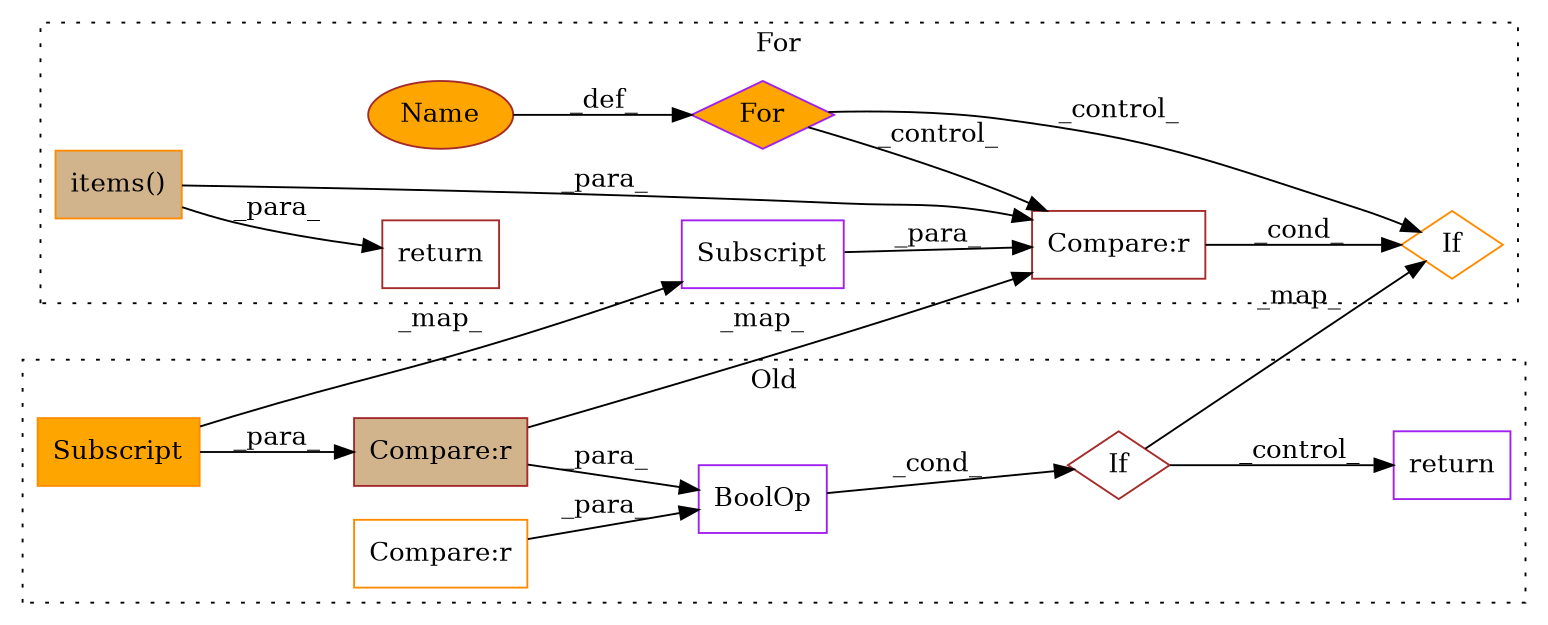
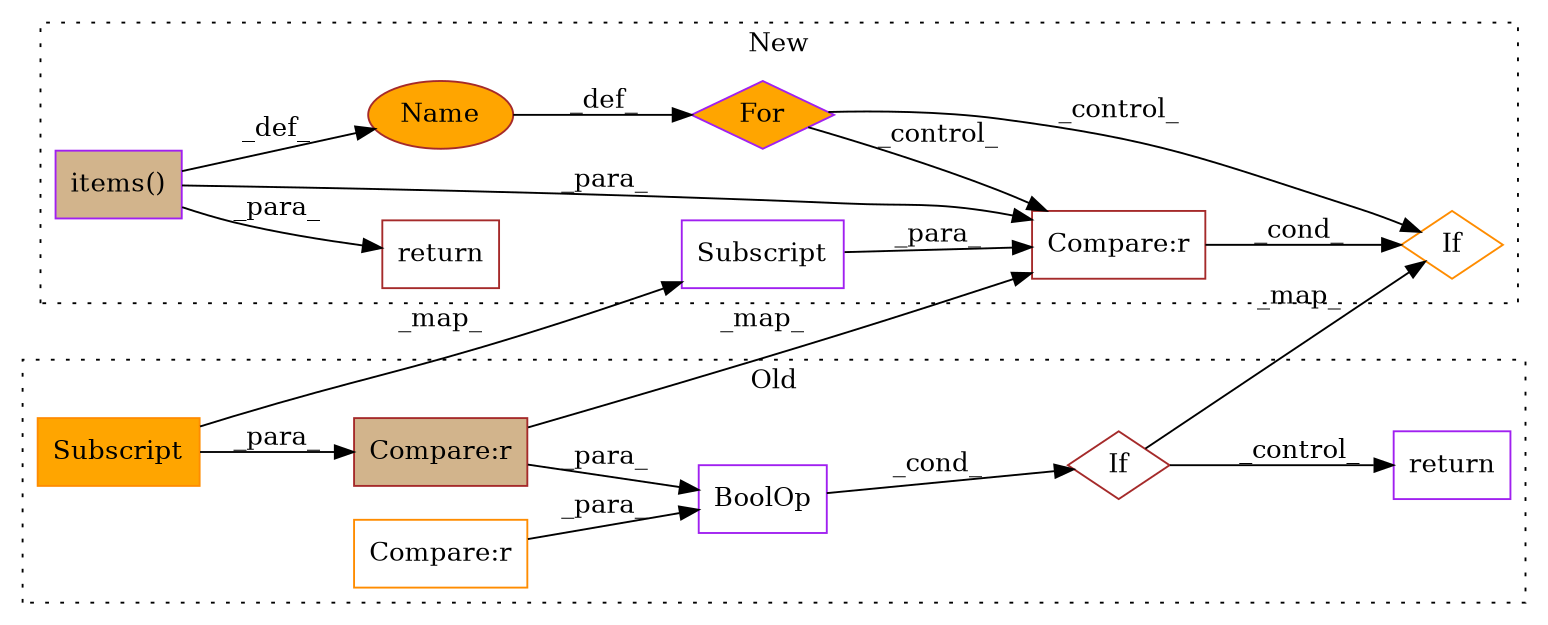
(779, 44) -> (779, 44)
none -> (269, 152)
(119, 185) -> (119, 185)
